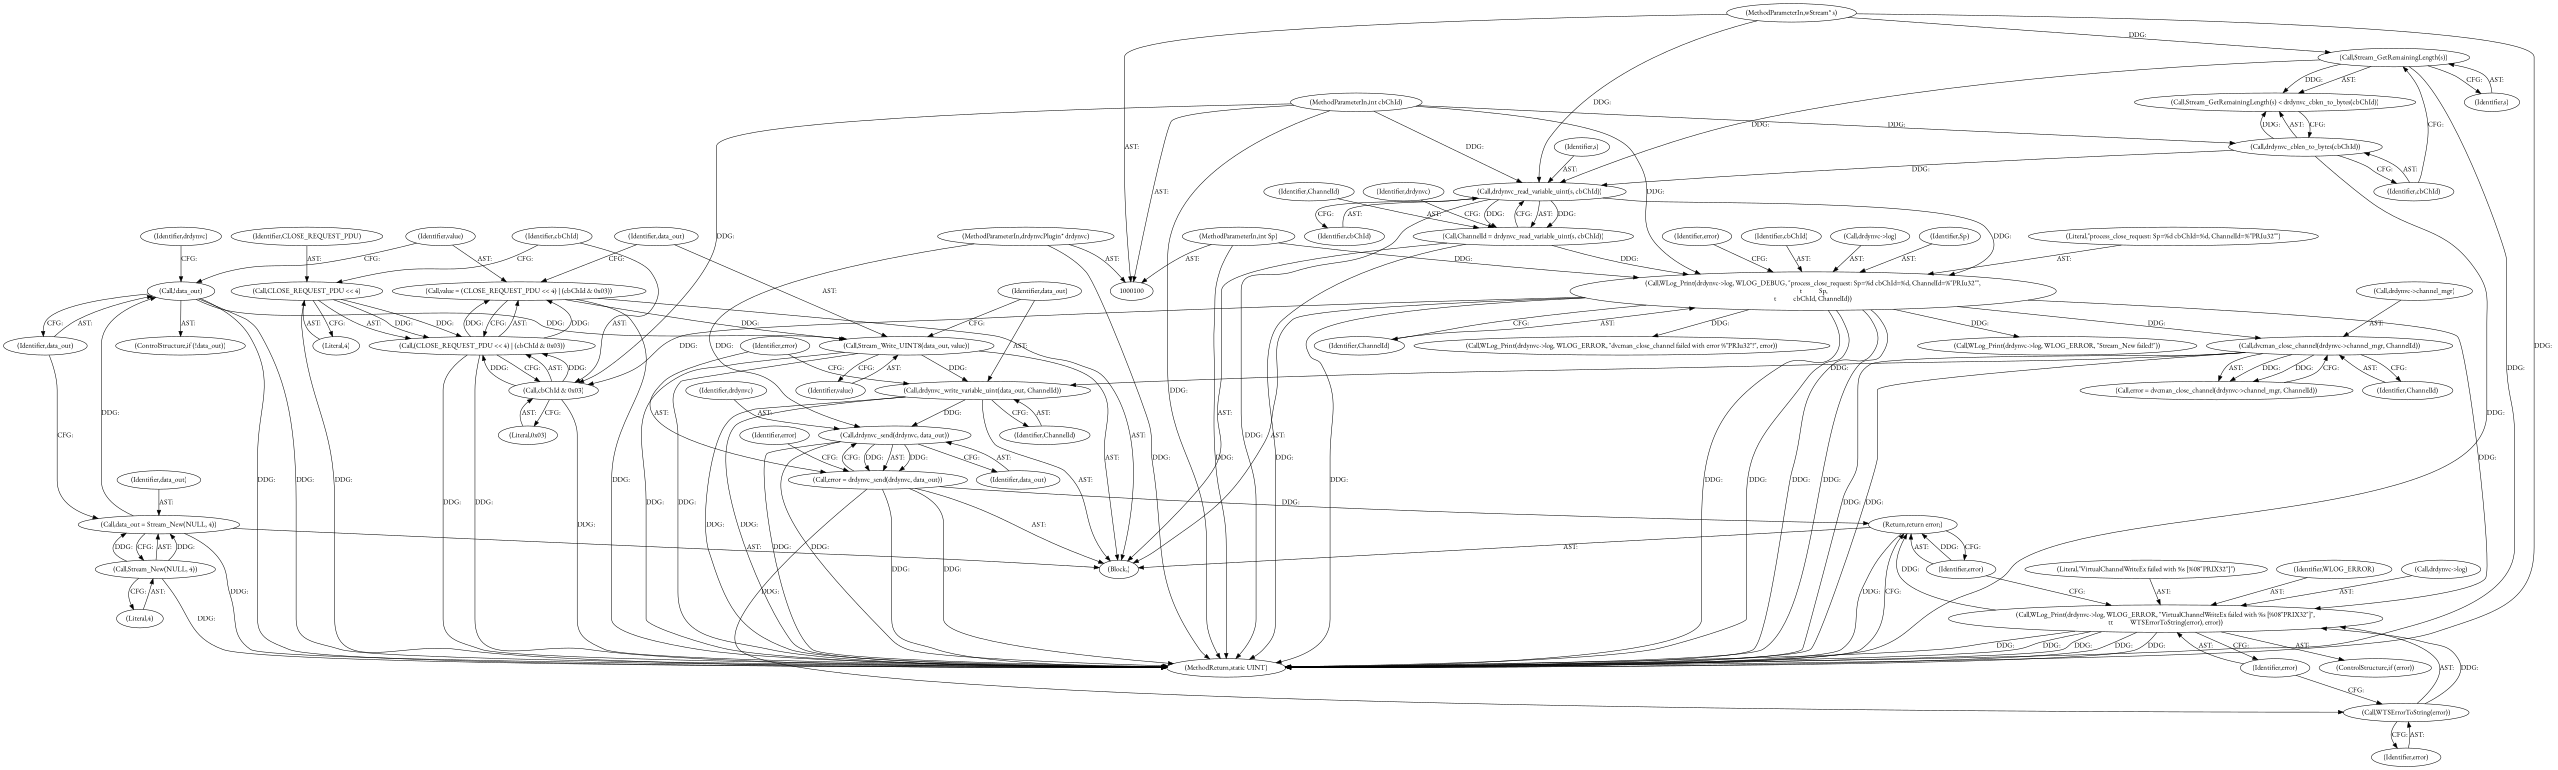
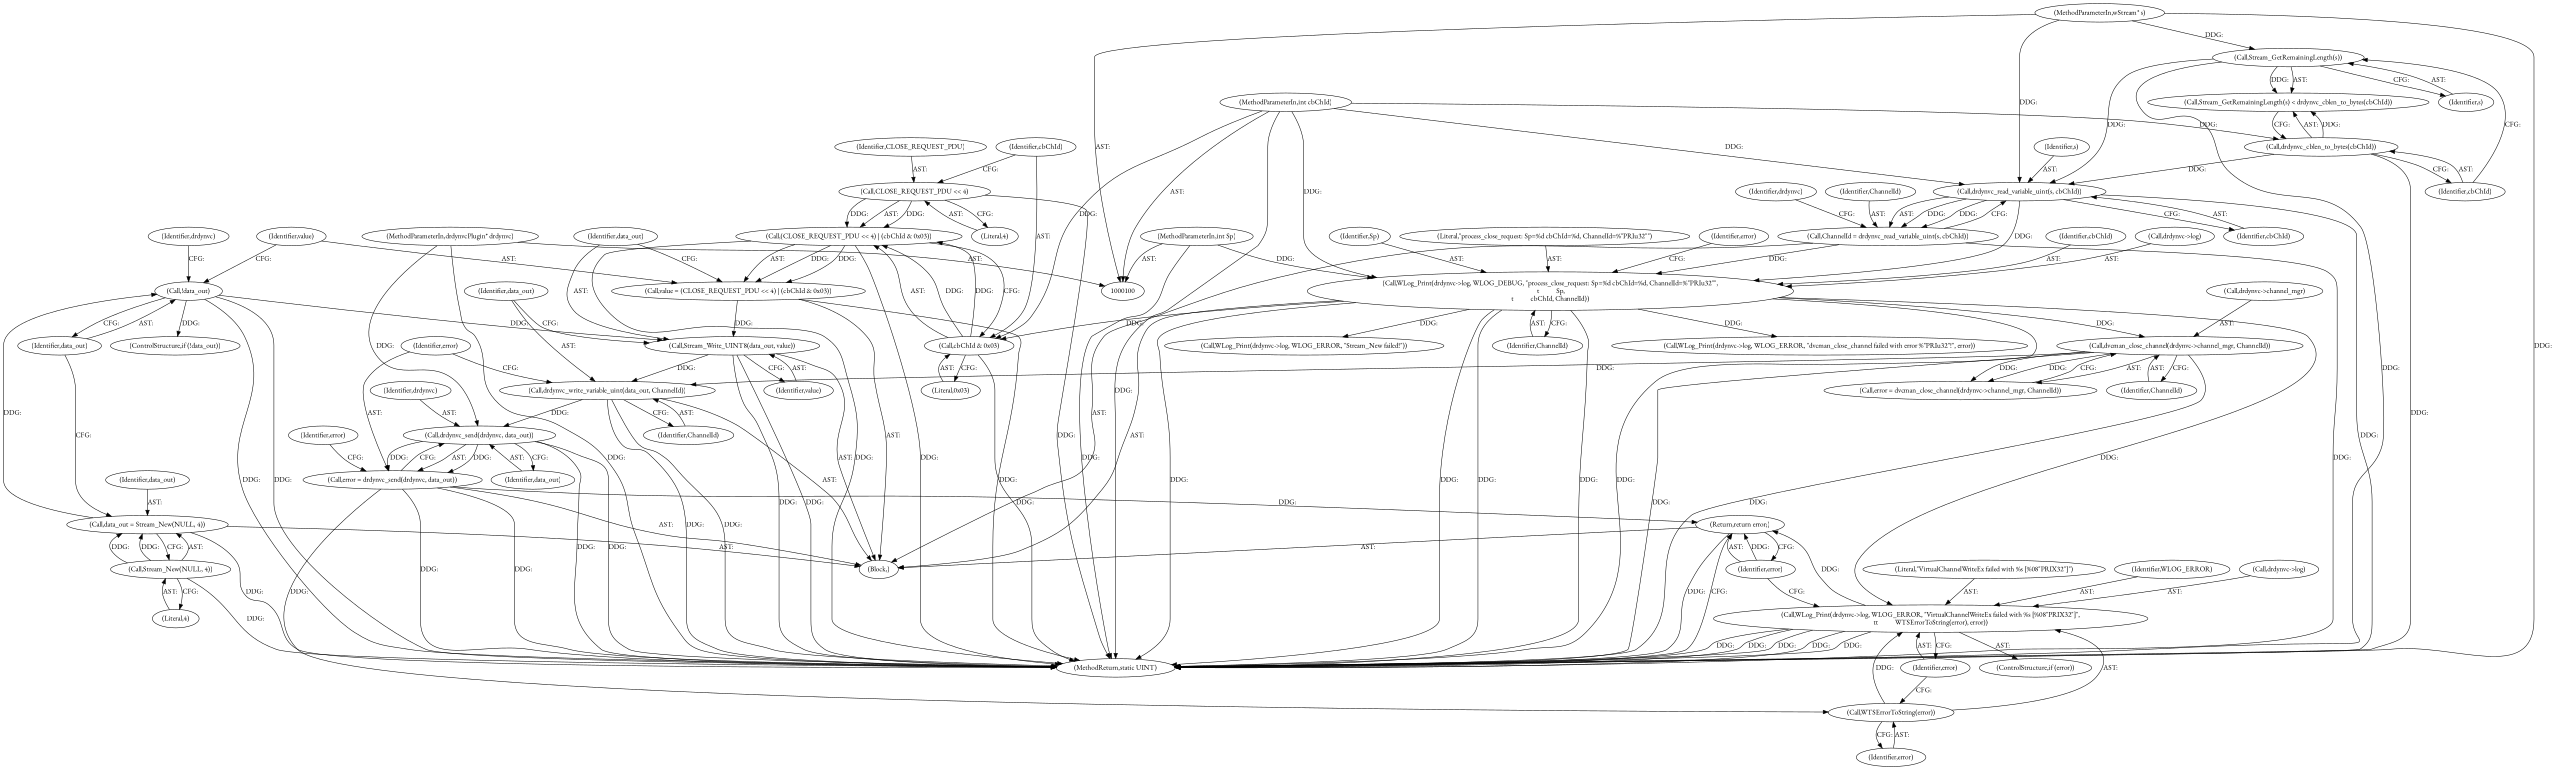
(497, 311) -> none
(189, 323) -> (192, 323)
